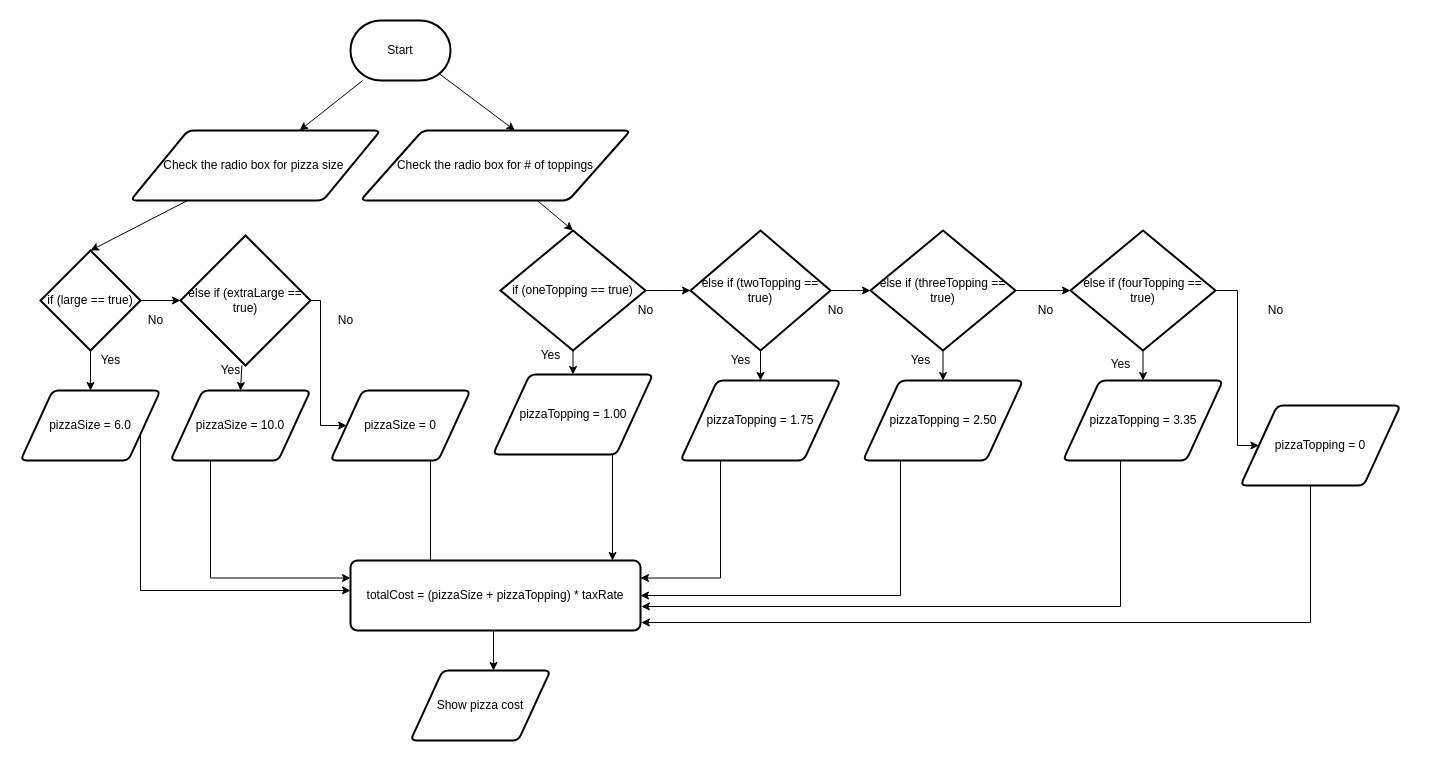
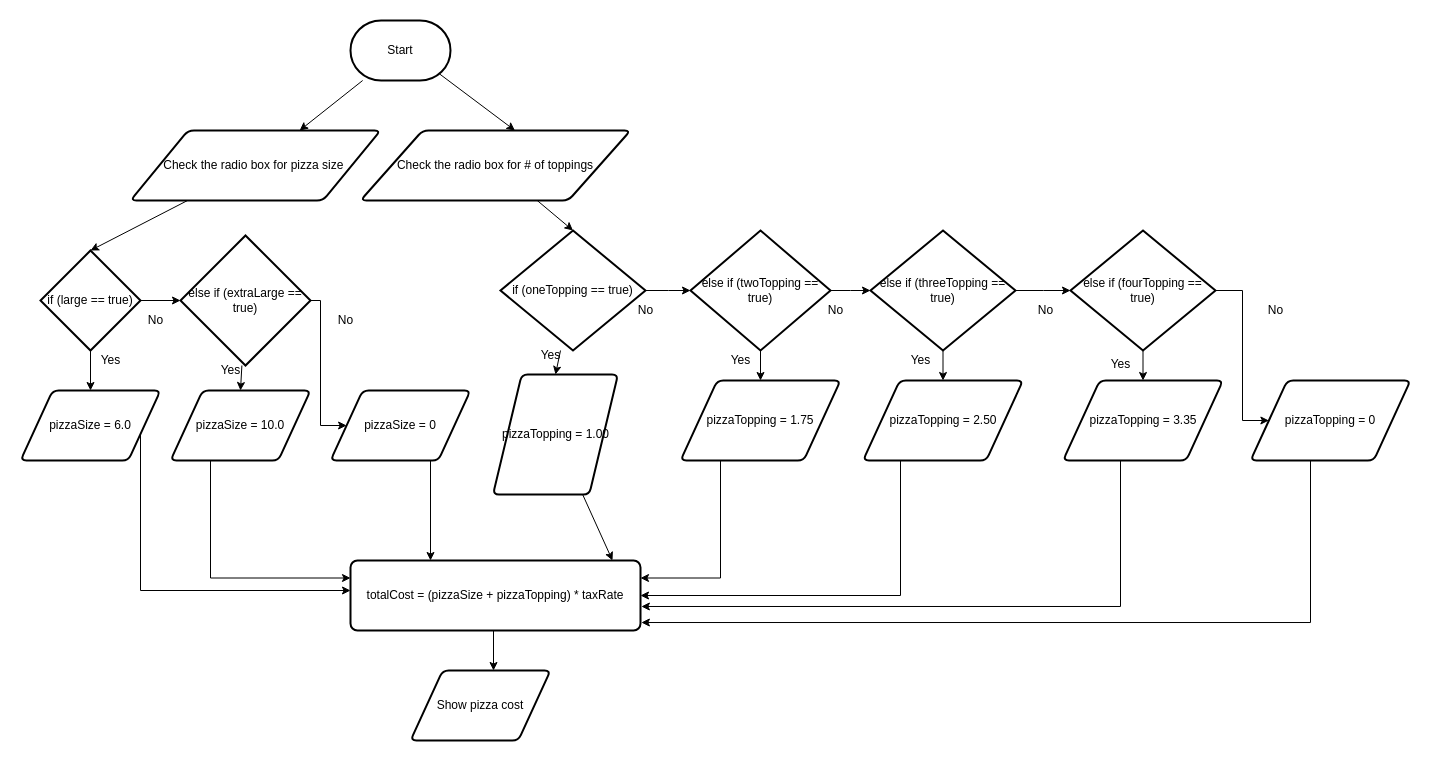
(573, 415) -> (556, 435)
(1321, 446) -> (1331, 421)
(431, 555) -> (431, 552)
